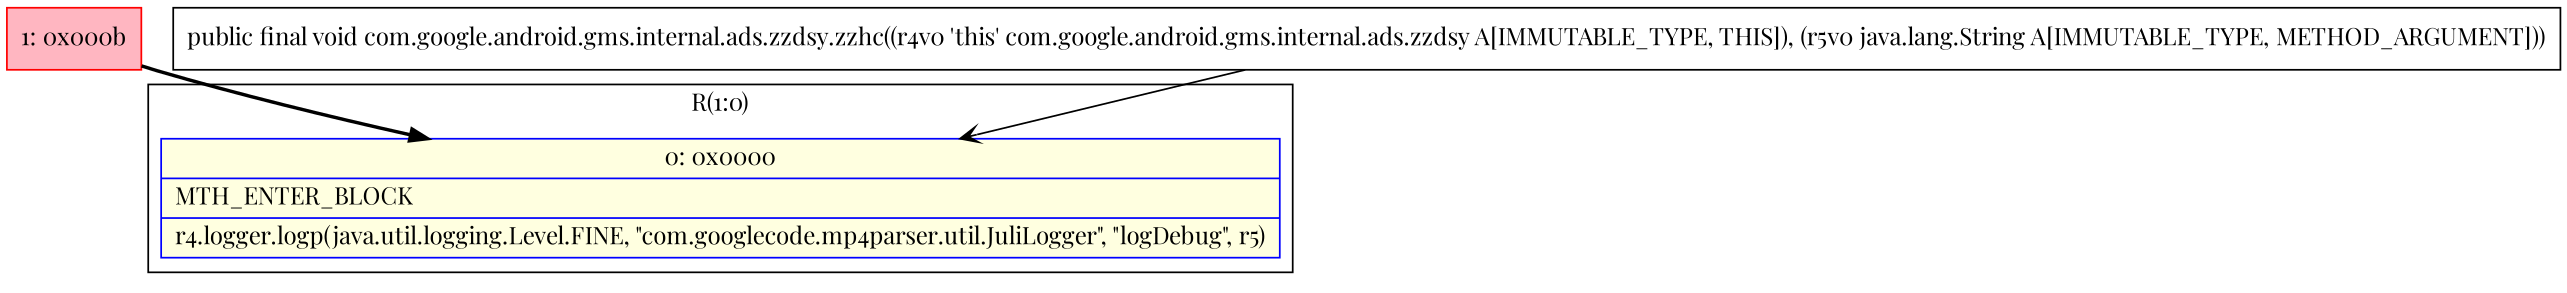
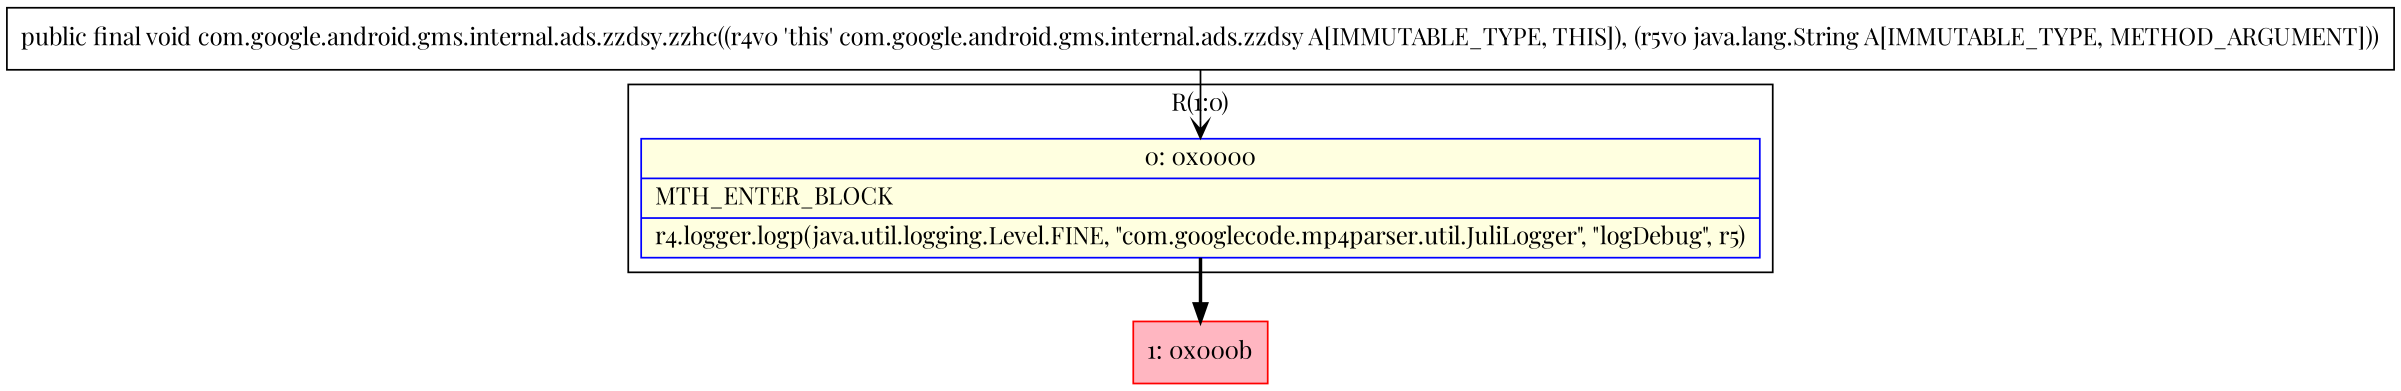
(275, 103) -> (1200, 283)
